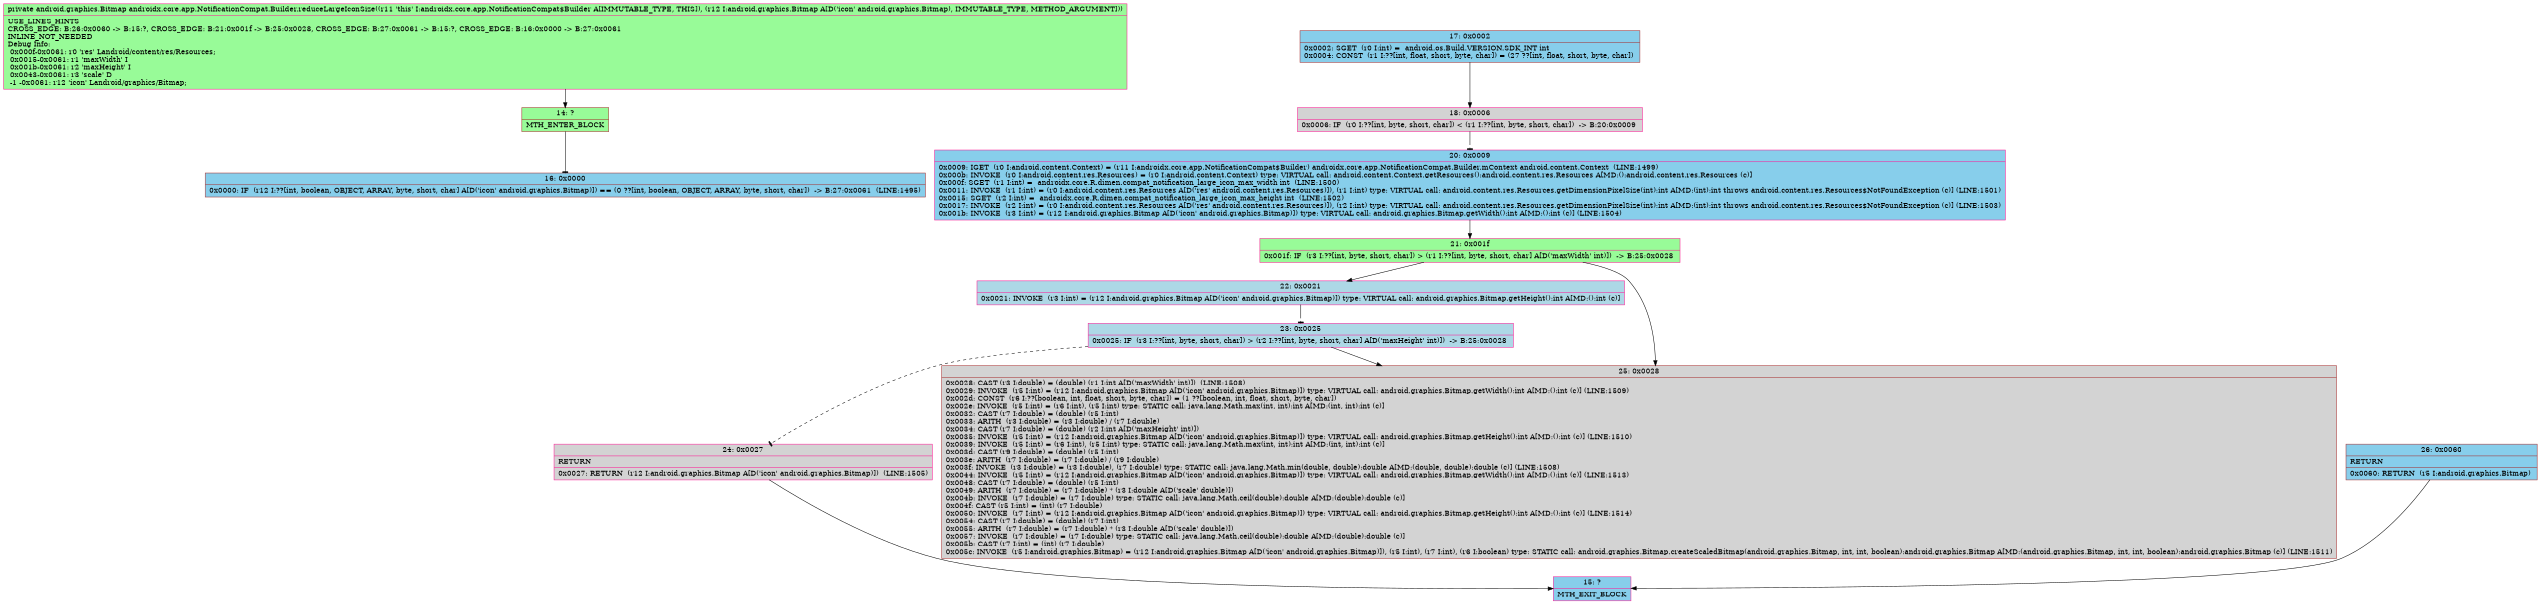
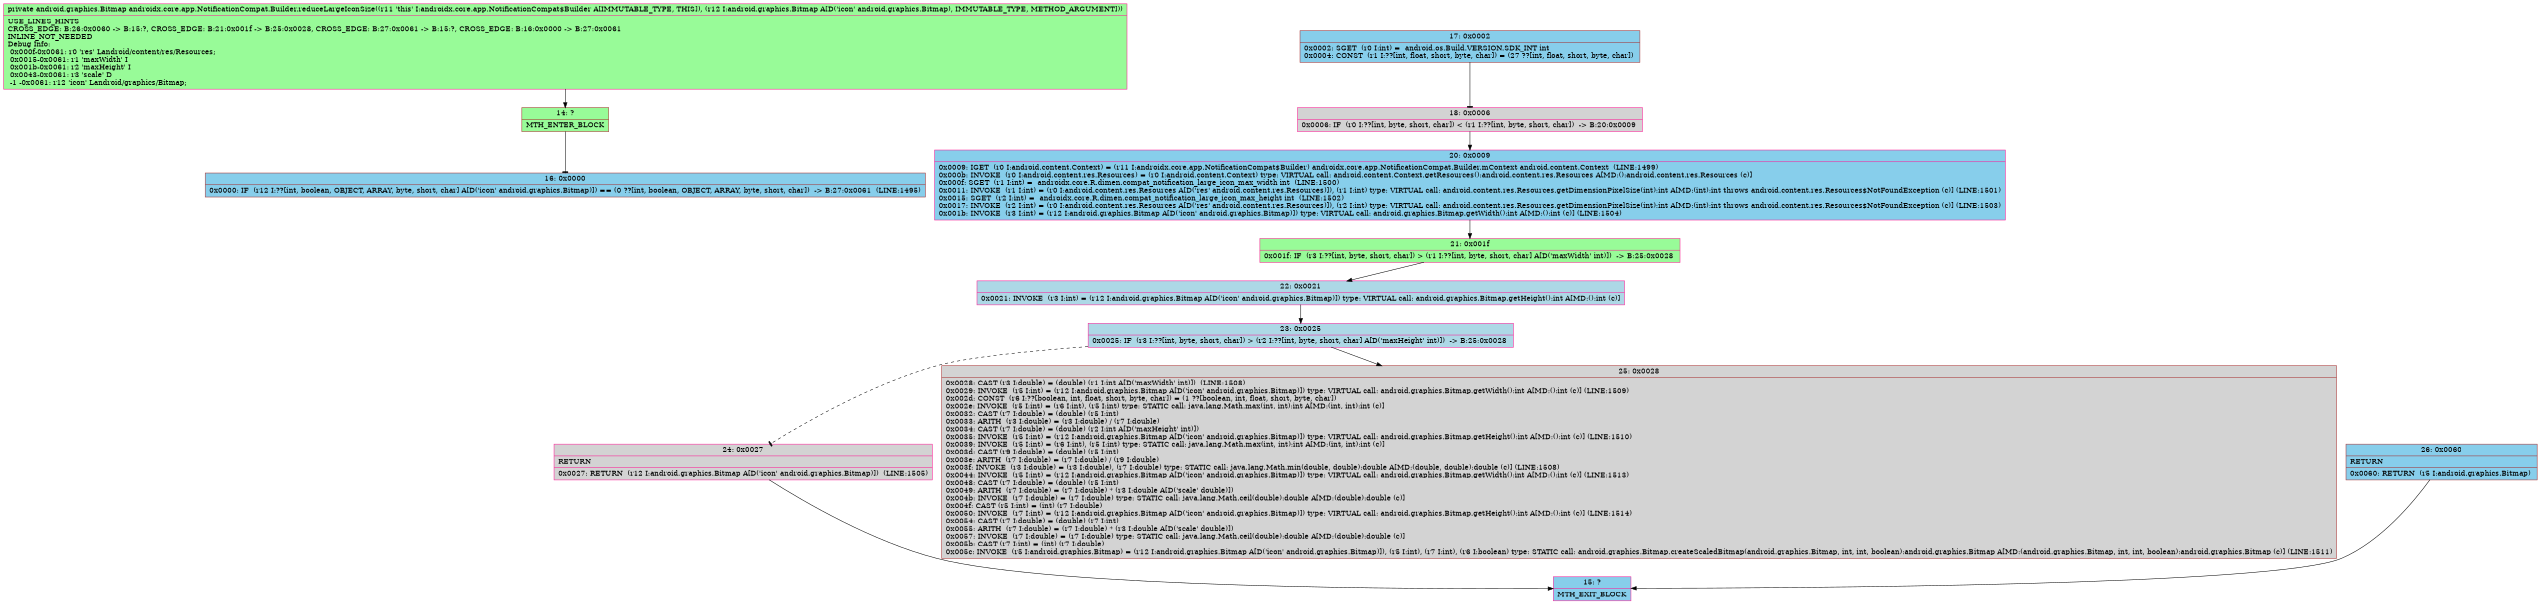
(1470, 84) -> (1470, 84)
(1470, 138) -> (1470, 138)
(1639, 295) -> none
(1301, 311) -> (1301, 311)
